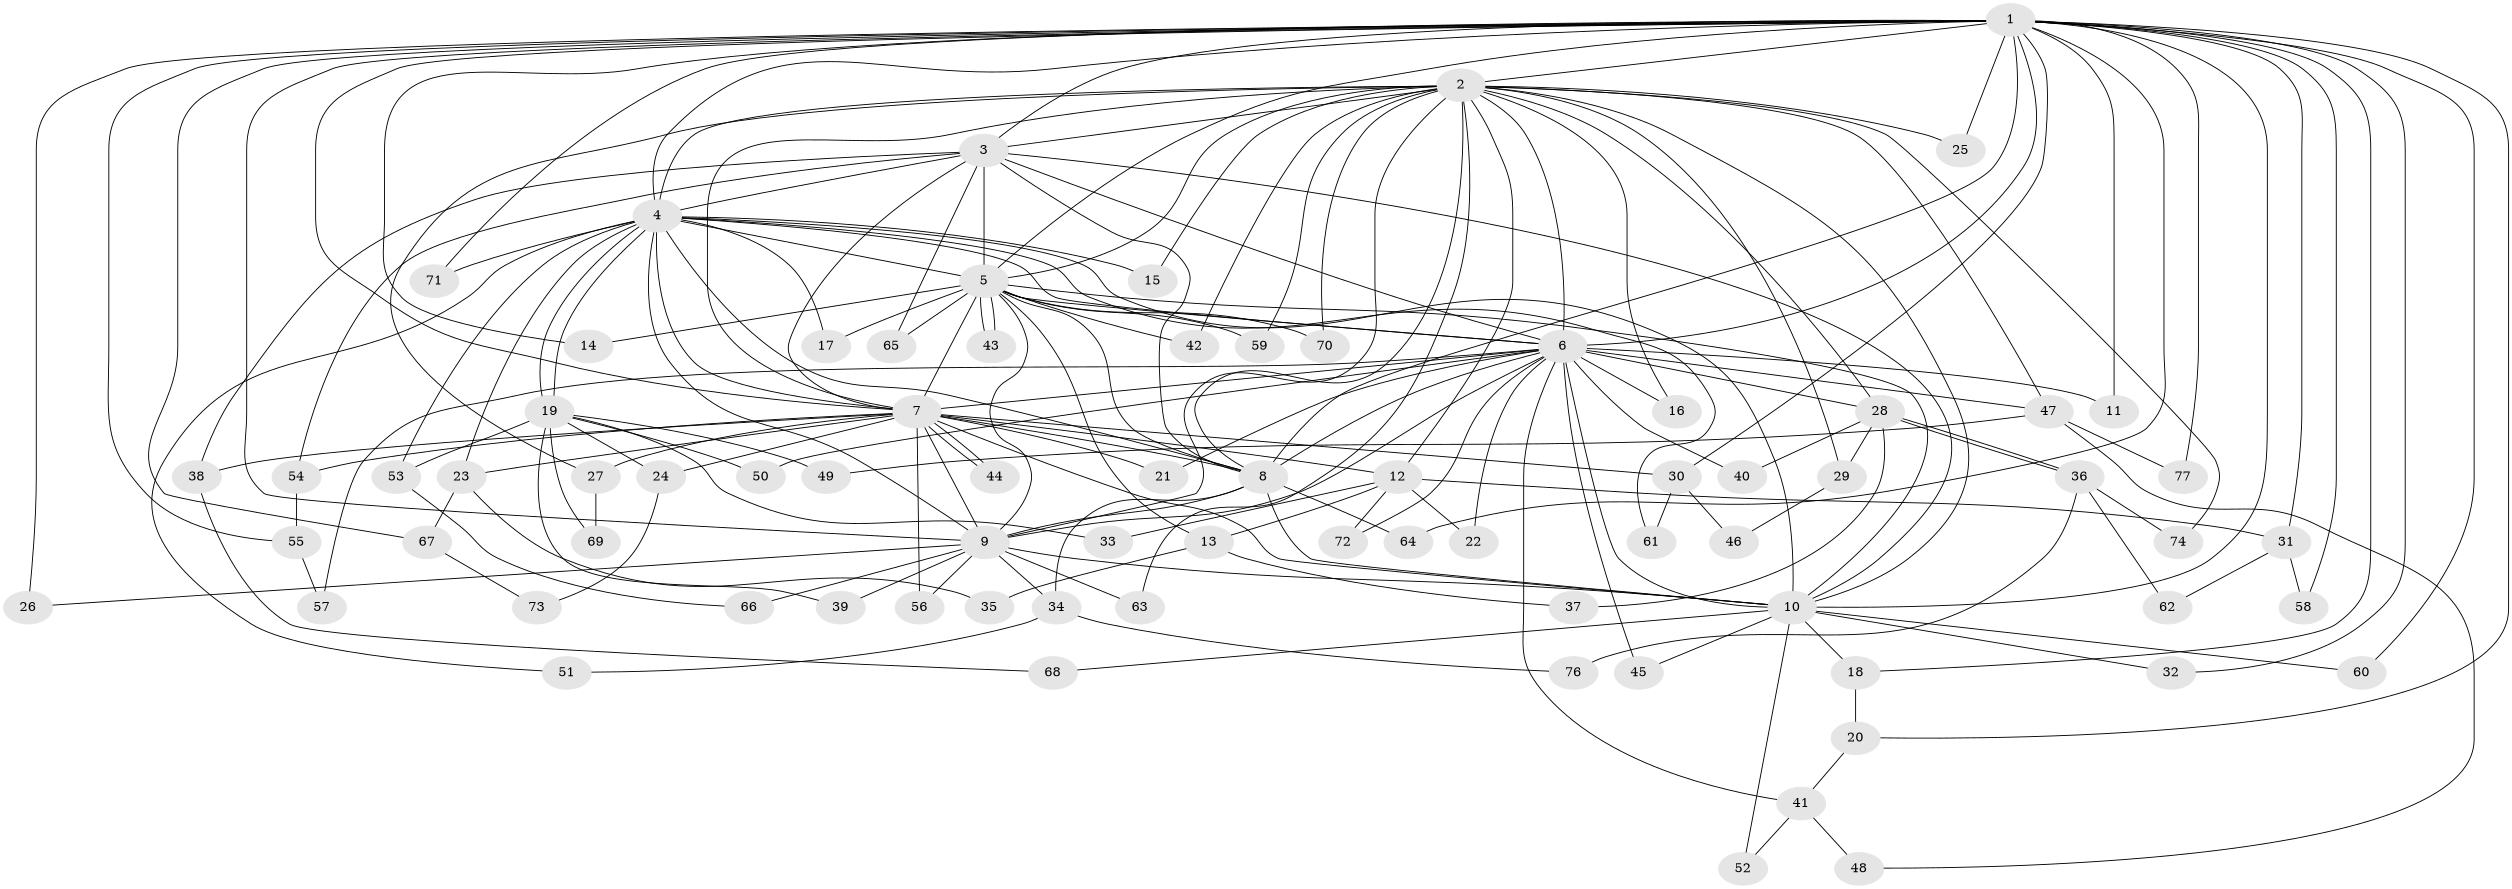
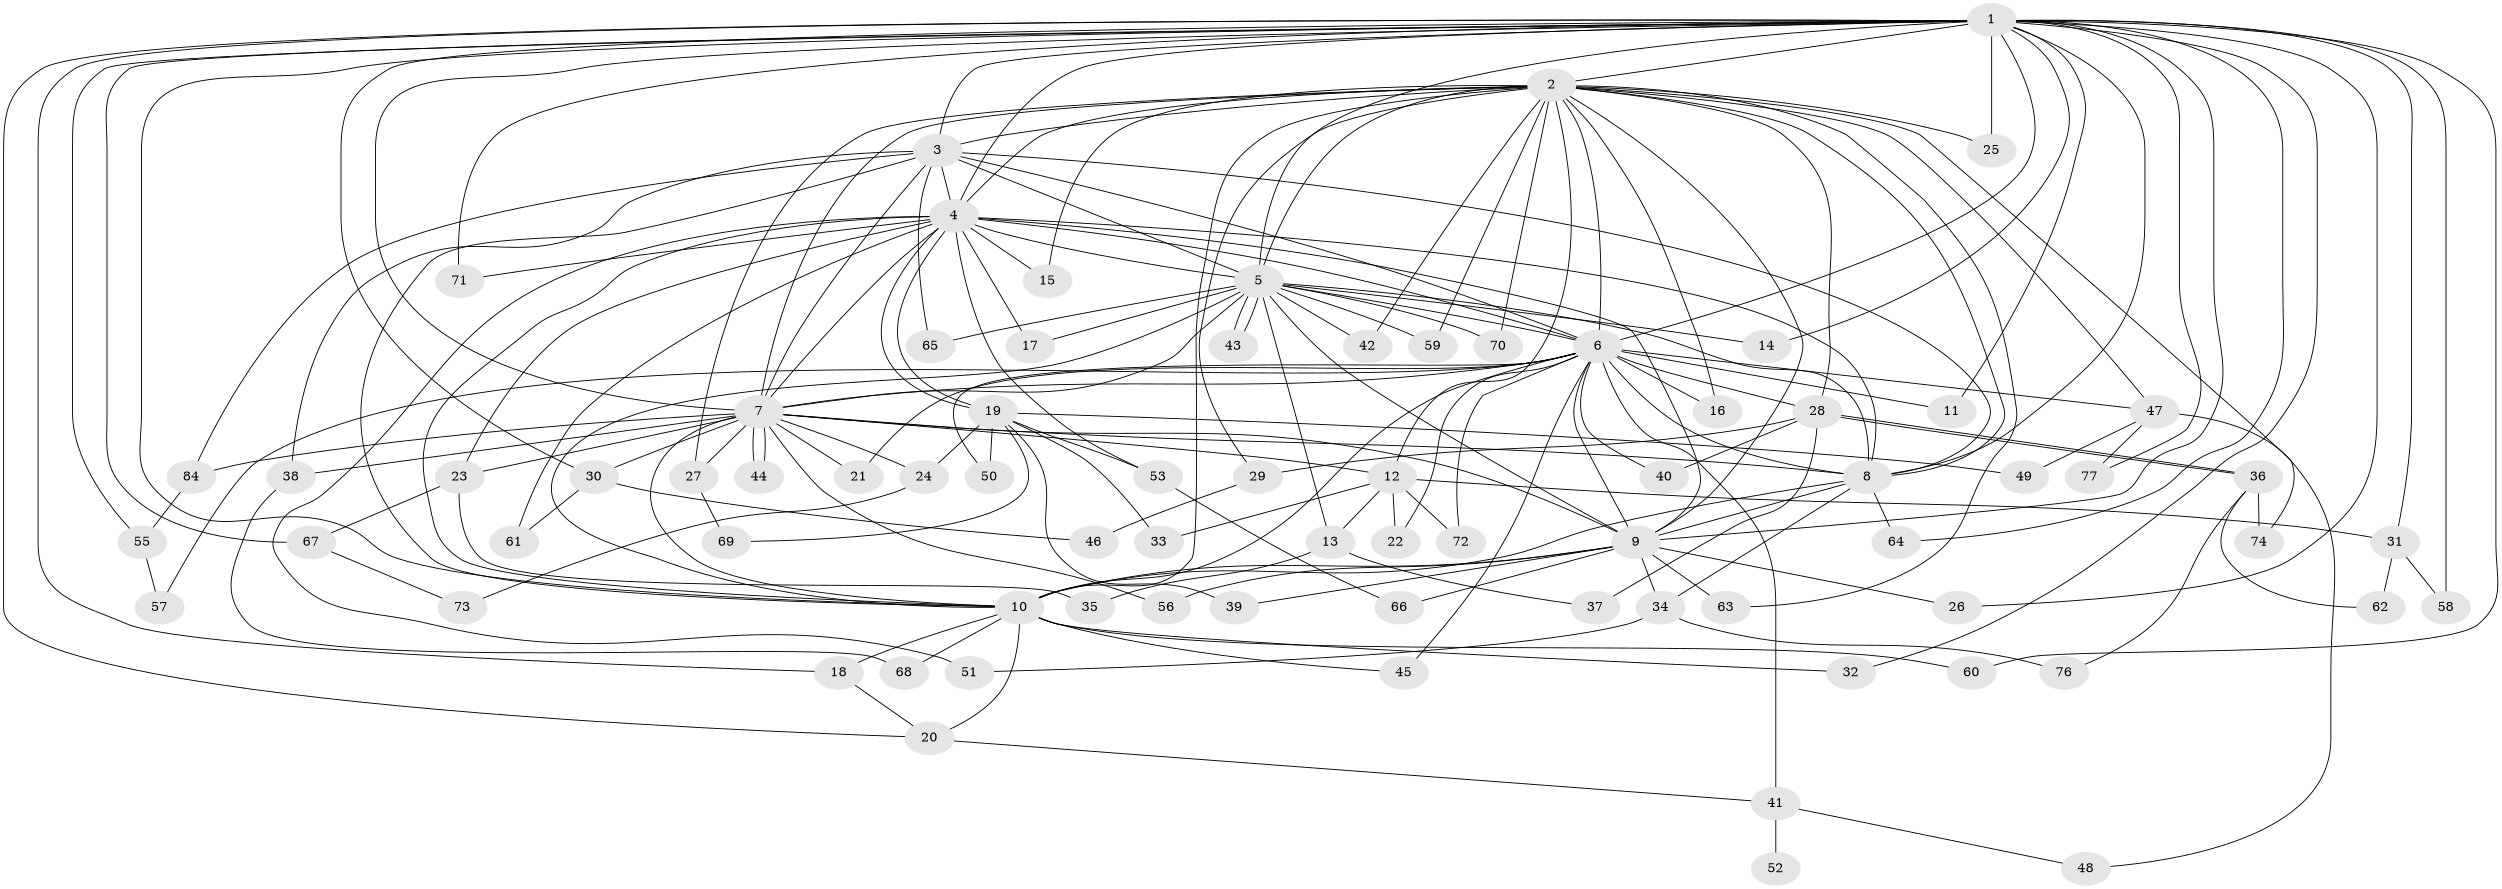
(297, 477) -> (191, 477)
(1768, 738) -> (1003, 688)
